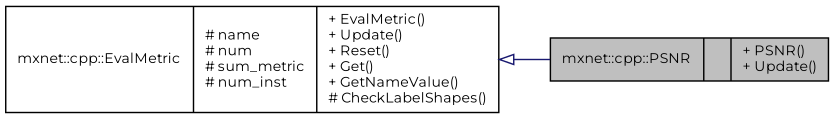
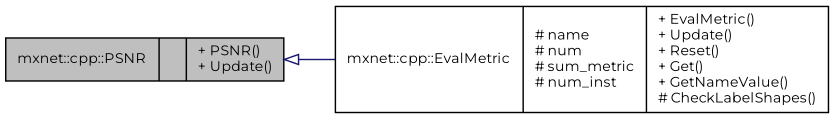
(532, 59) -> (317, 59)
